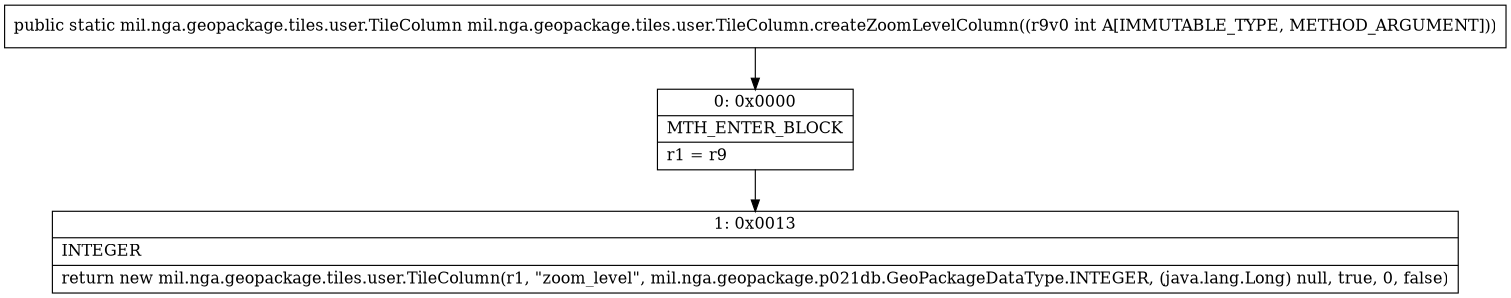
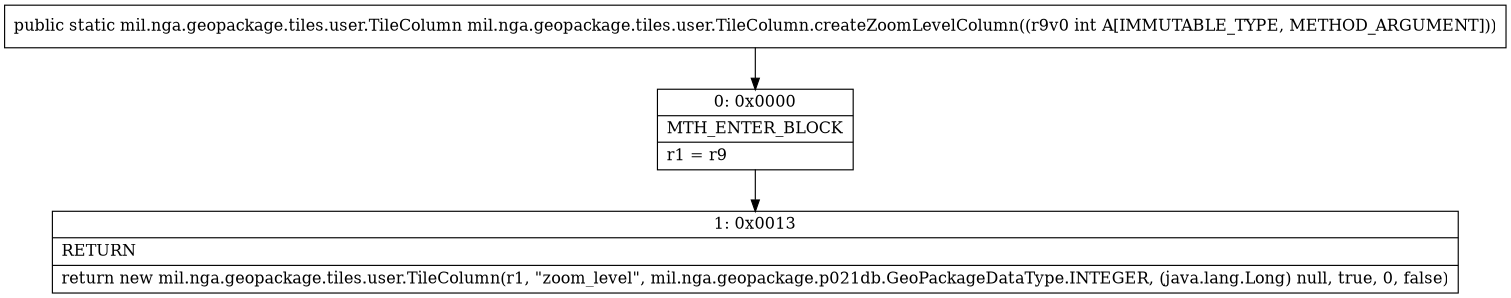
(102, 251) -> (99, 251)
